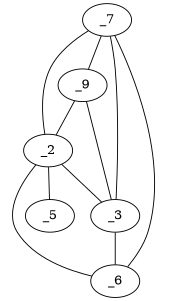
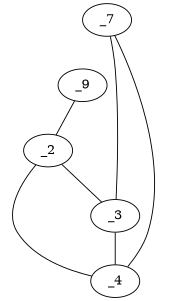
(95, 52) -> none
(48, 74) -> none
(99, 151) -> none
(50, 216) -> none
(115, 281) -> (115, 281)
